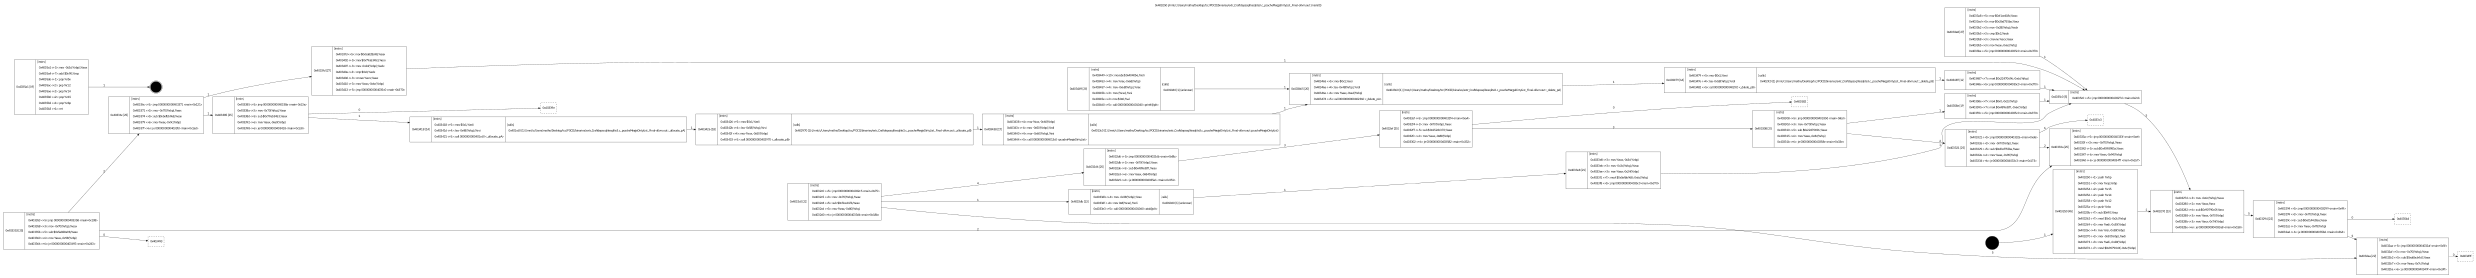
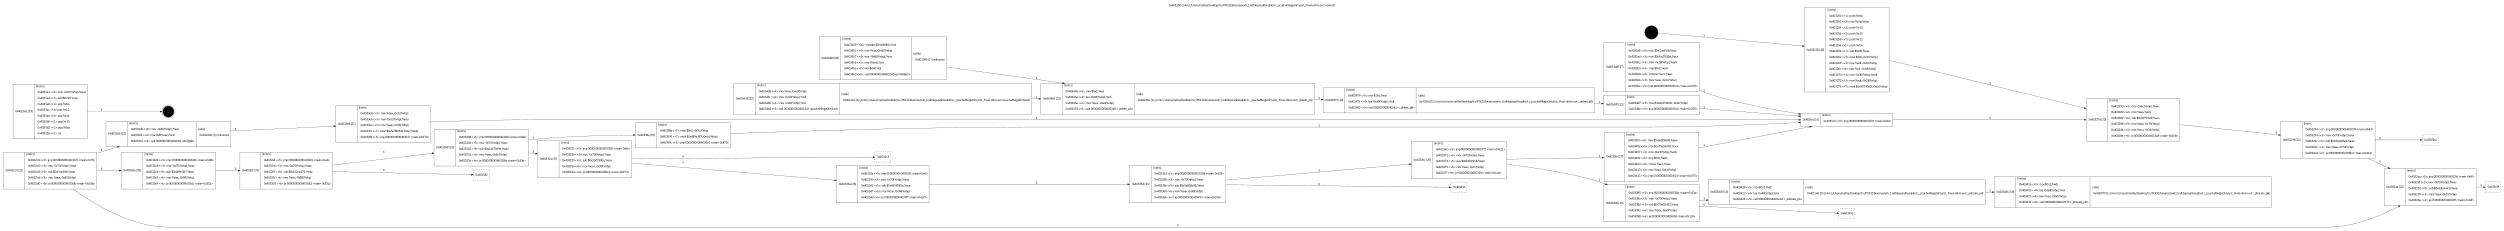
(977, 129) -> none
(1091, 231) -> (1028, 184)
